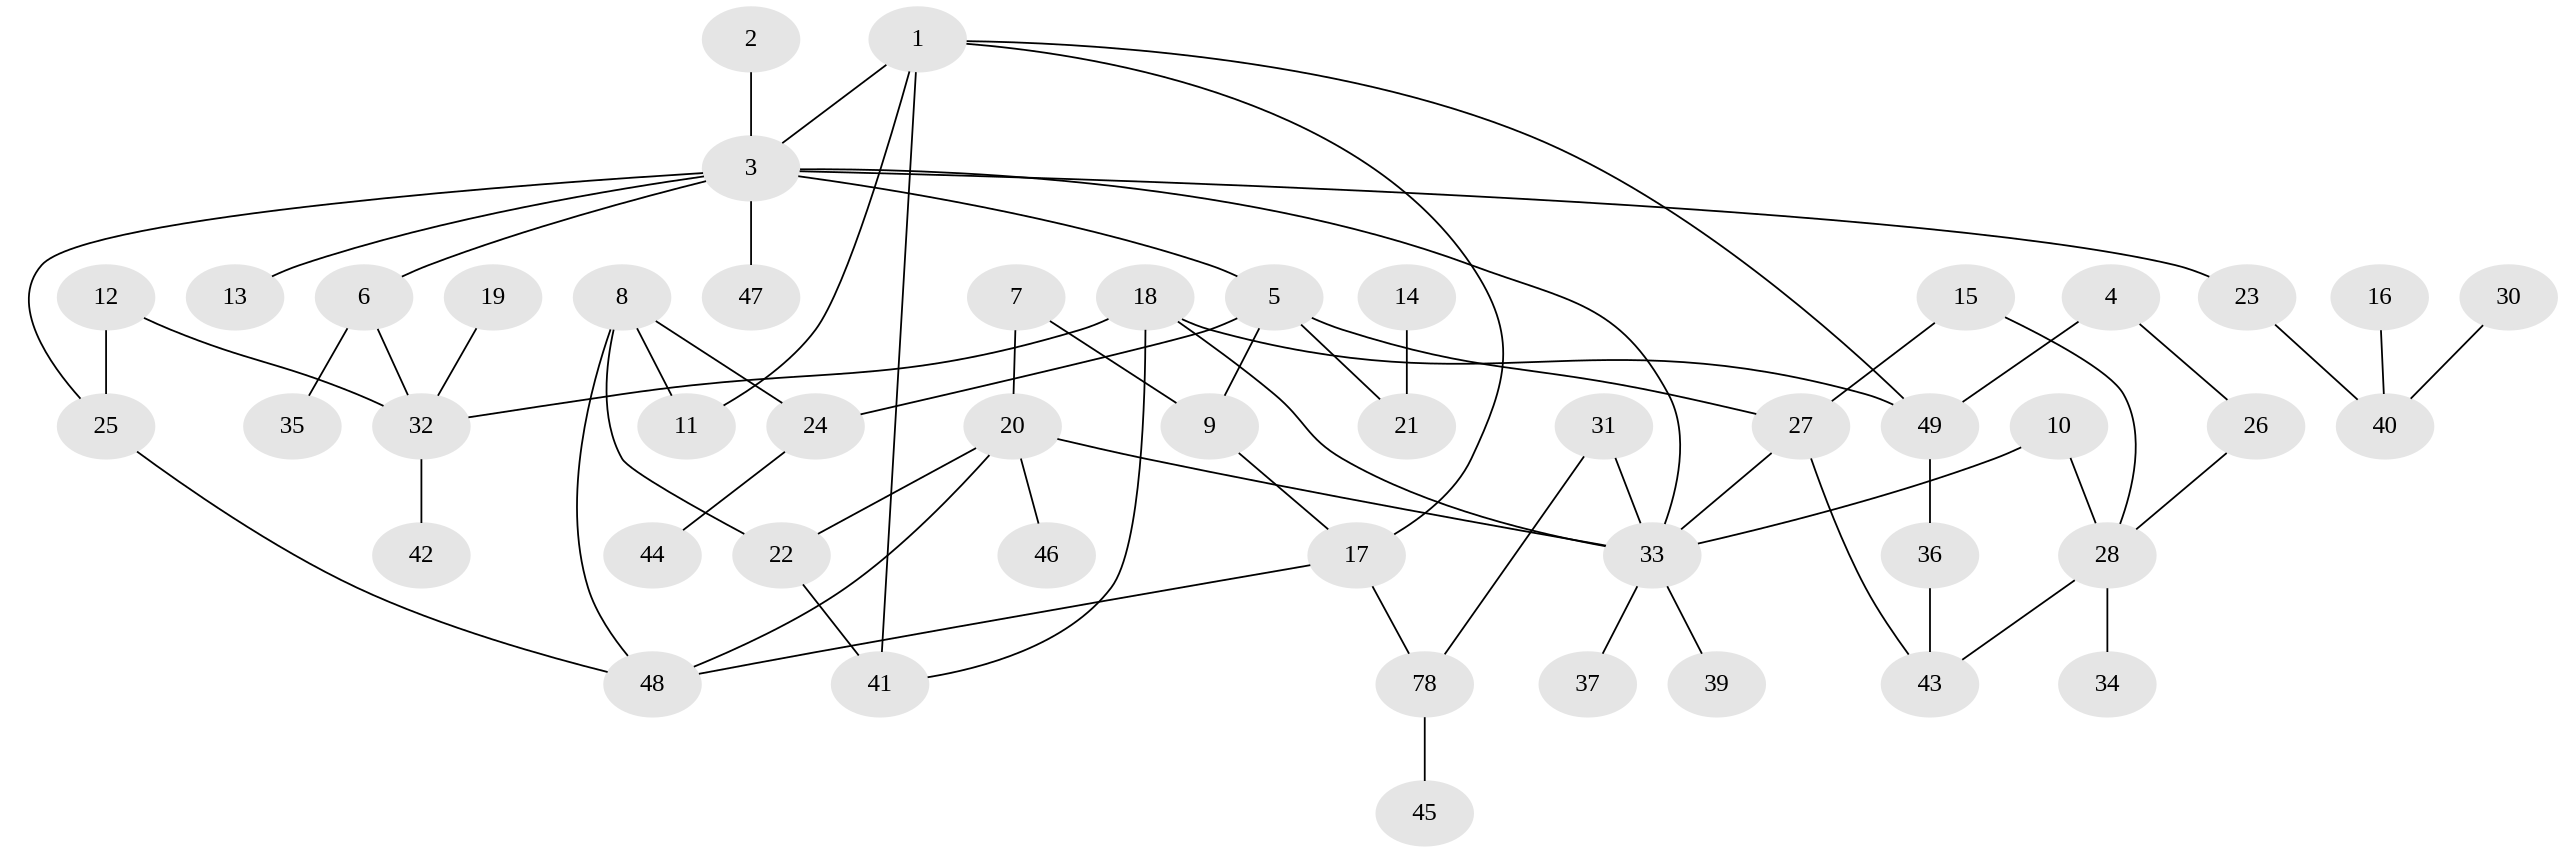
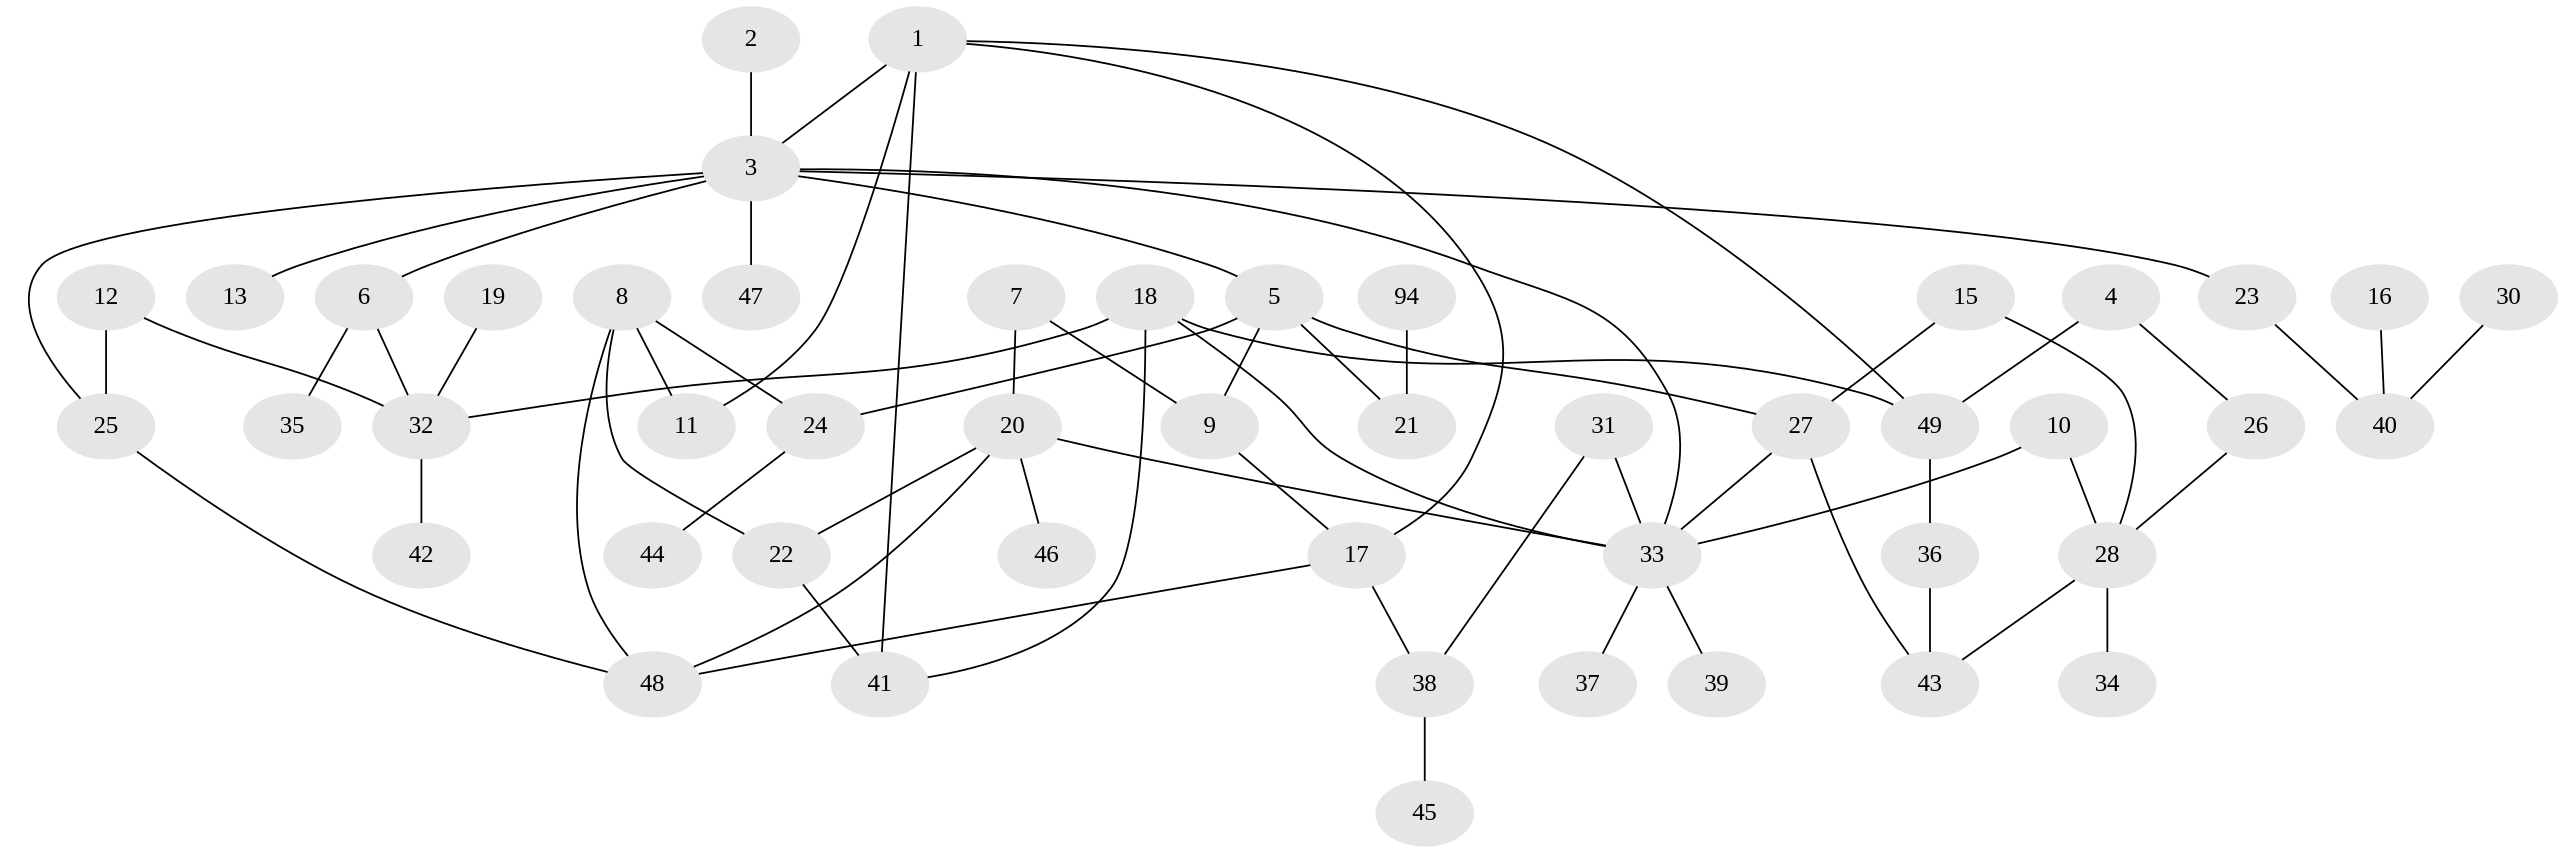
(1407, 297) -> (1407, 297)
(1425, 684) -> (1425, 684)
